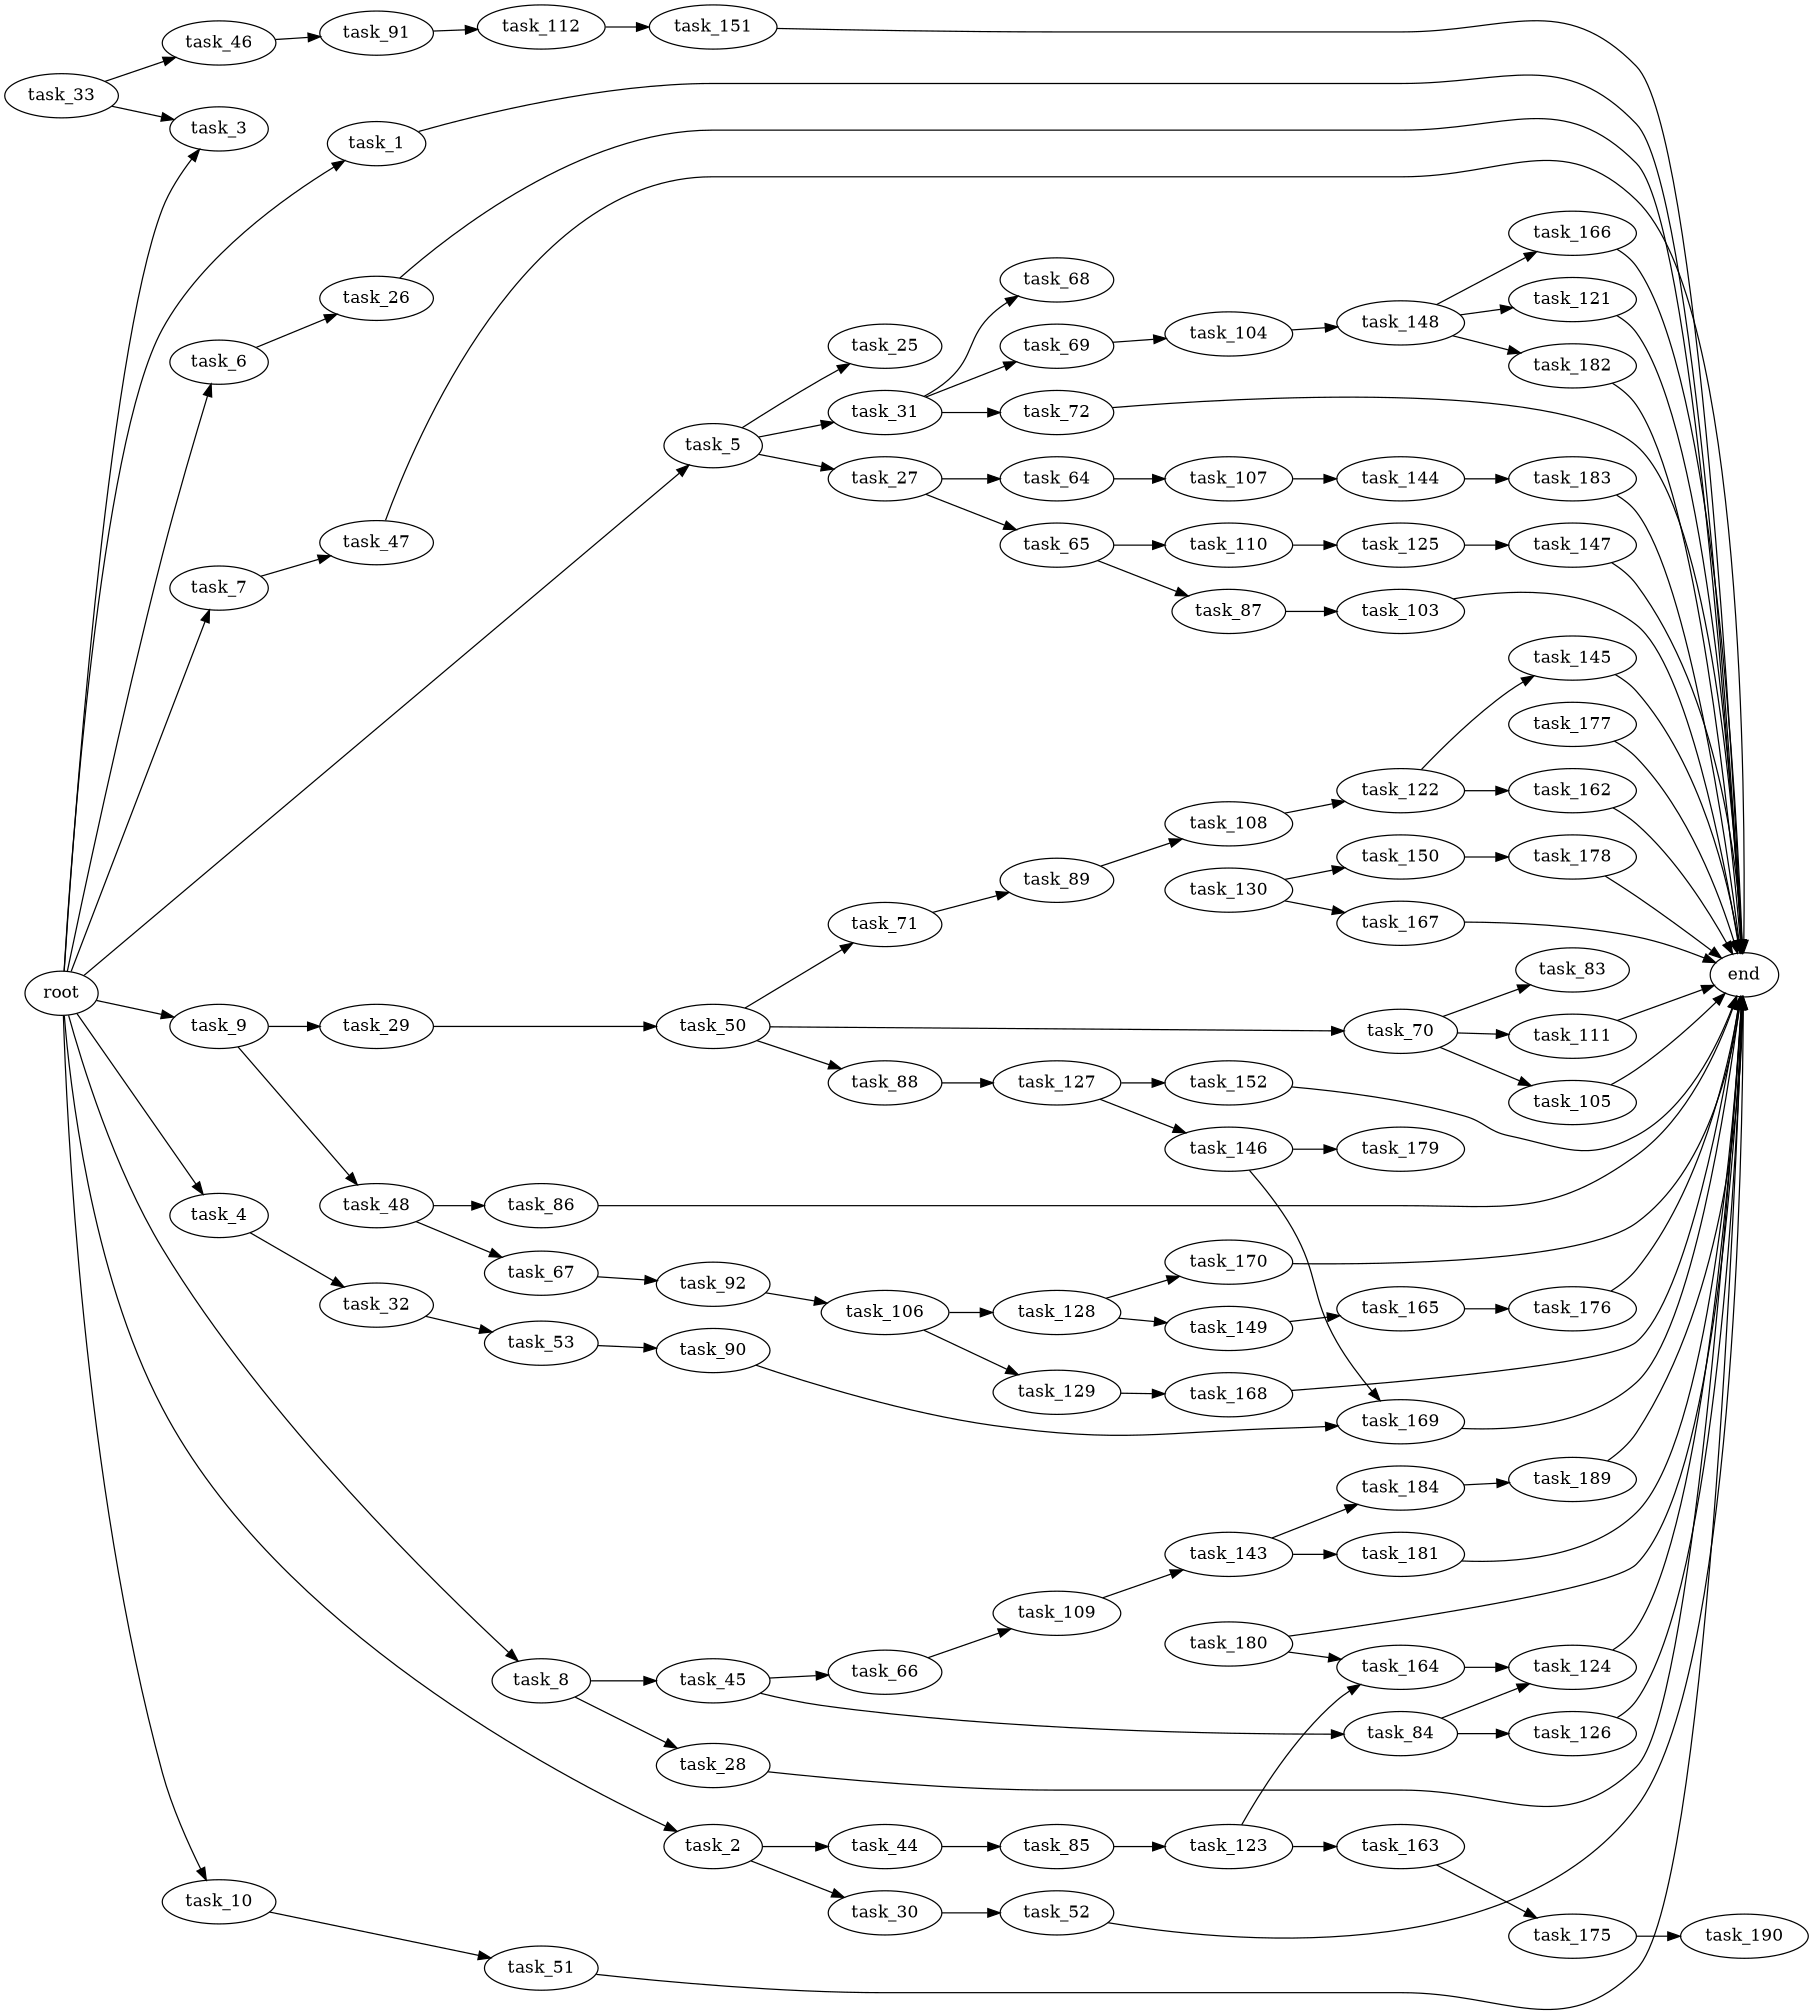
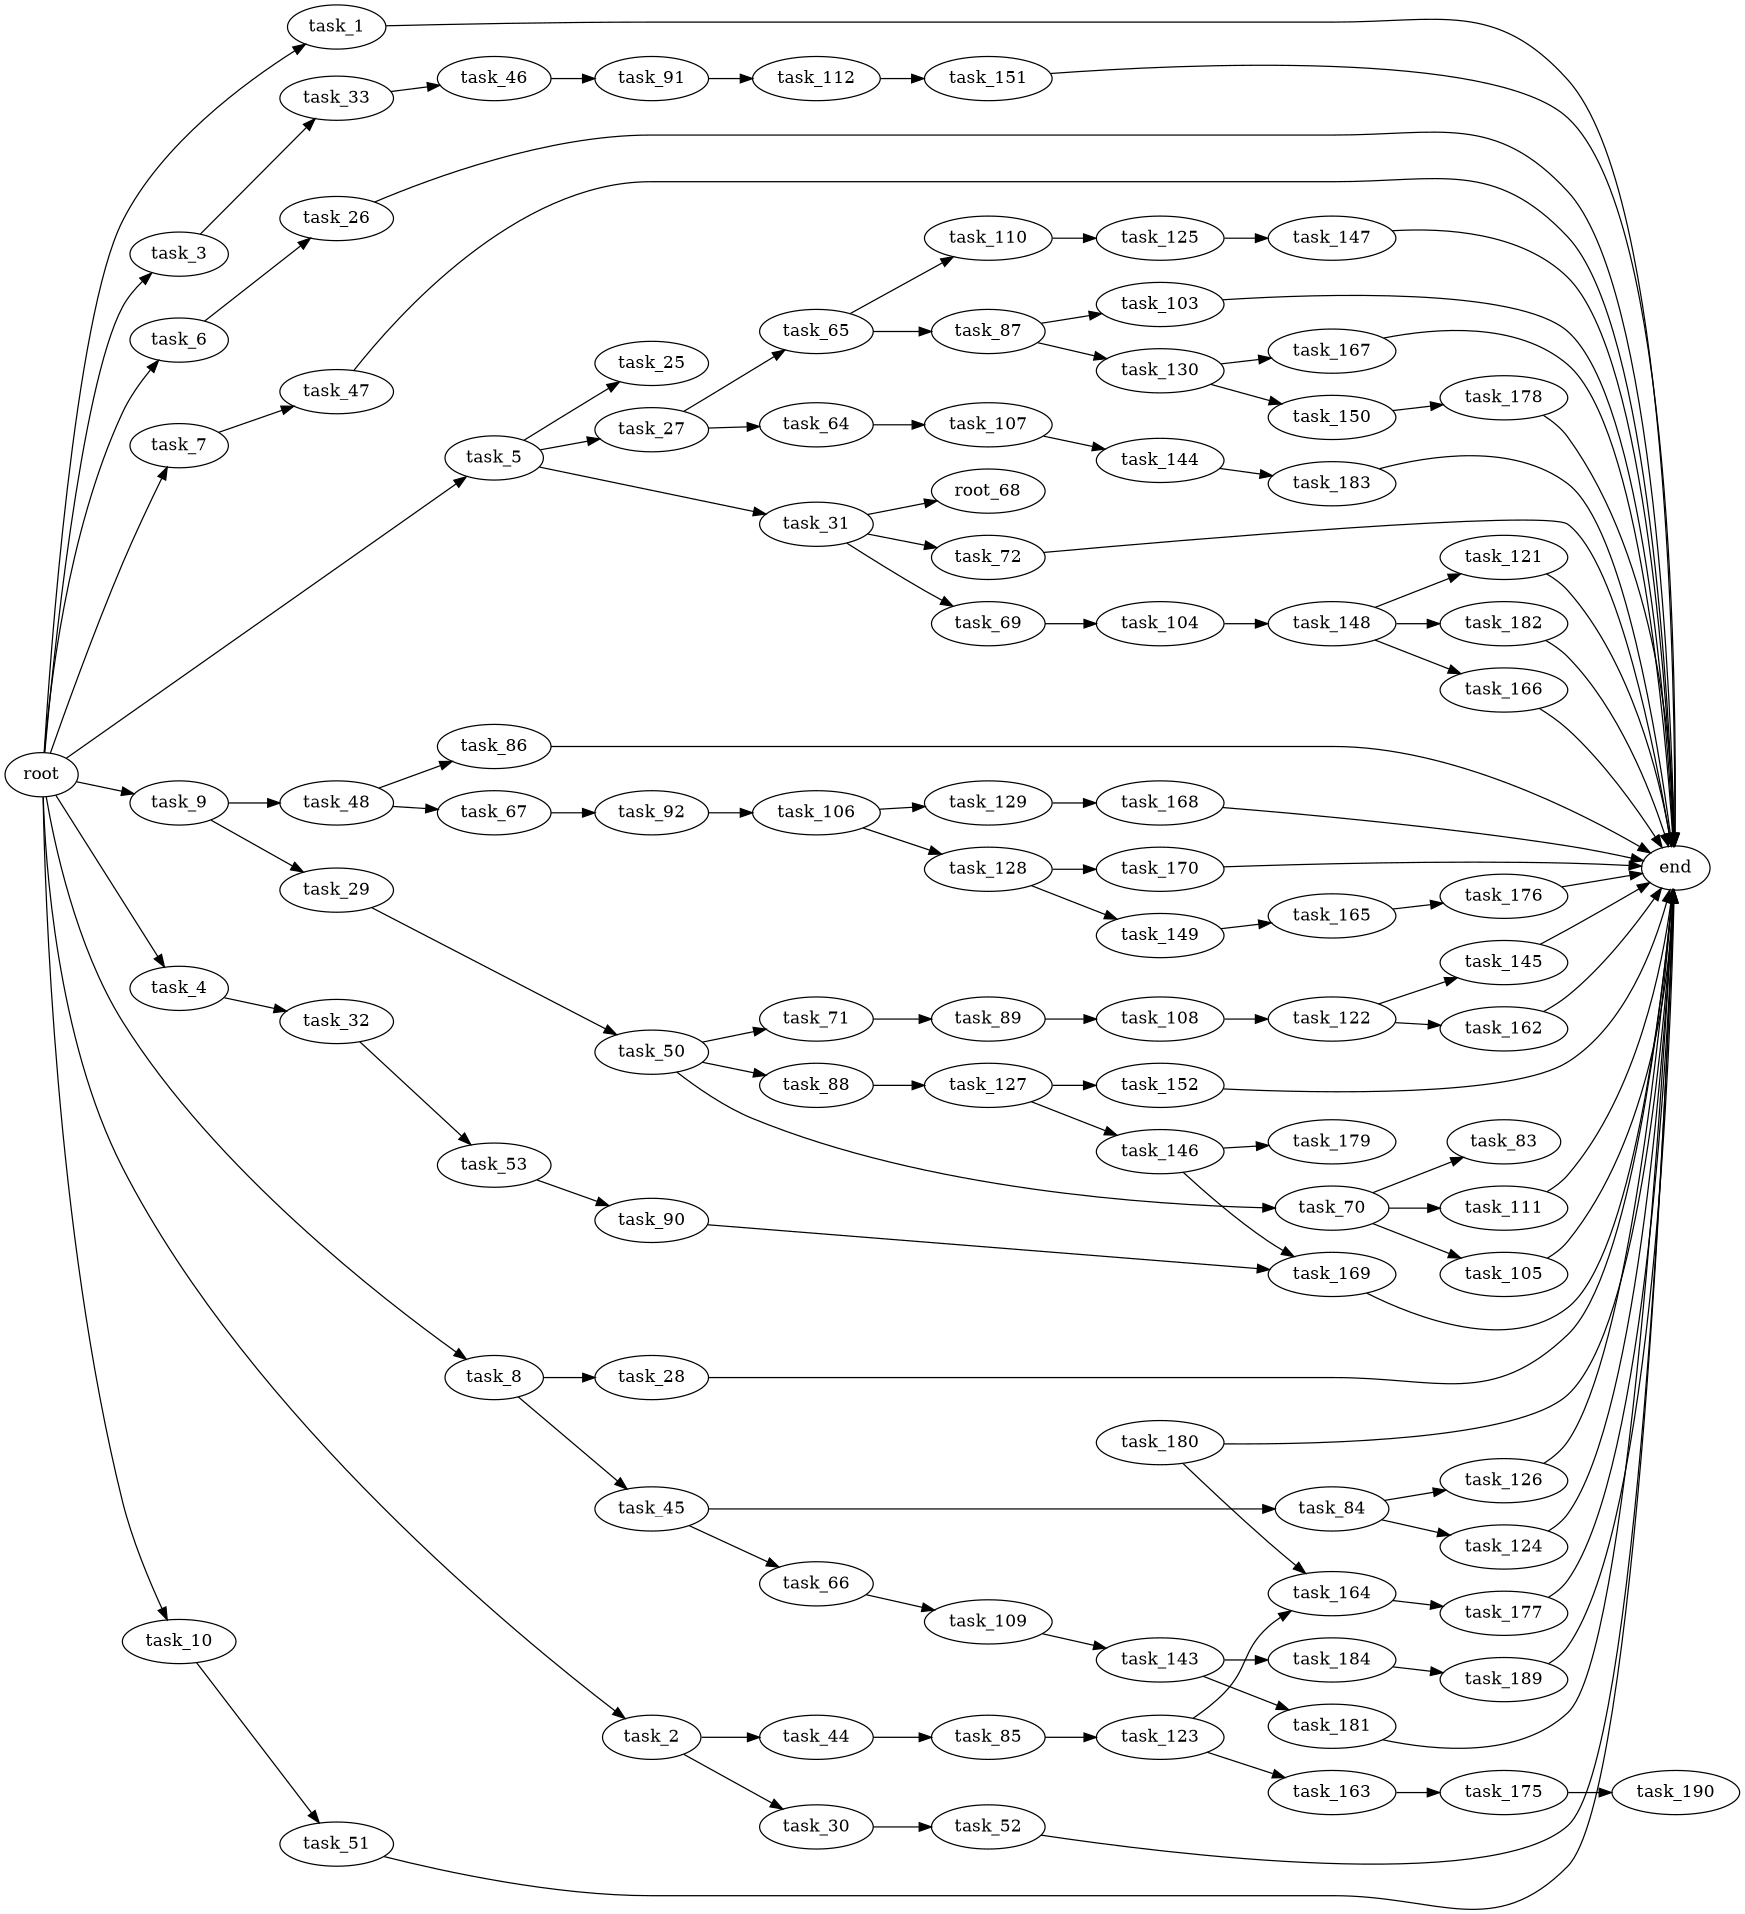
(137, 112) -> (253, 181)
(1057, 280) -> (988, 491)
none -> (1066, 349)
(1480, 1667) -> (1412, 1603)
